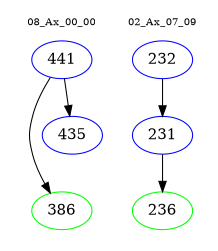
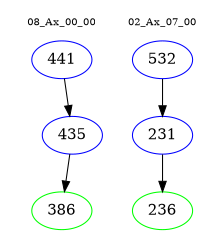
(163, 23) -> (163, 23)
(163, 60) -> (163, 60)
(30, 130) -> (68, 168)
